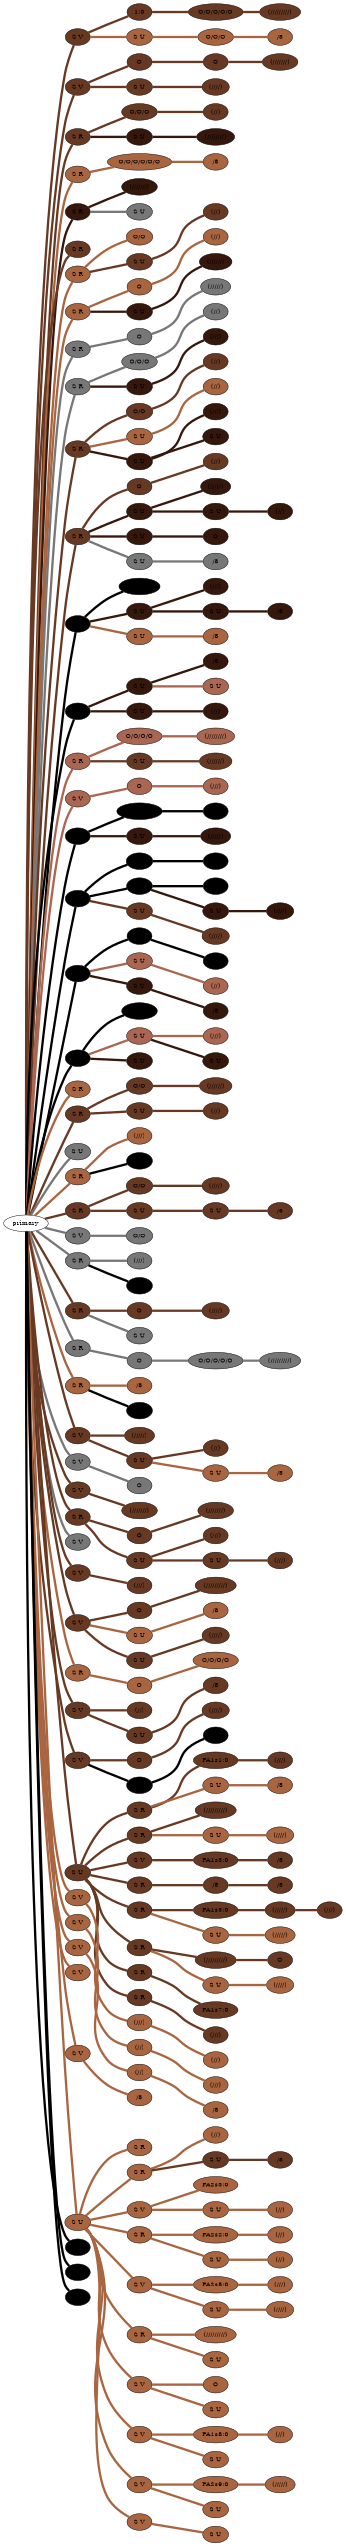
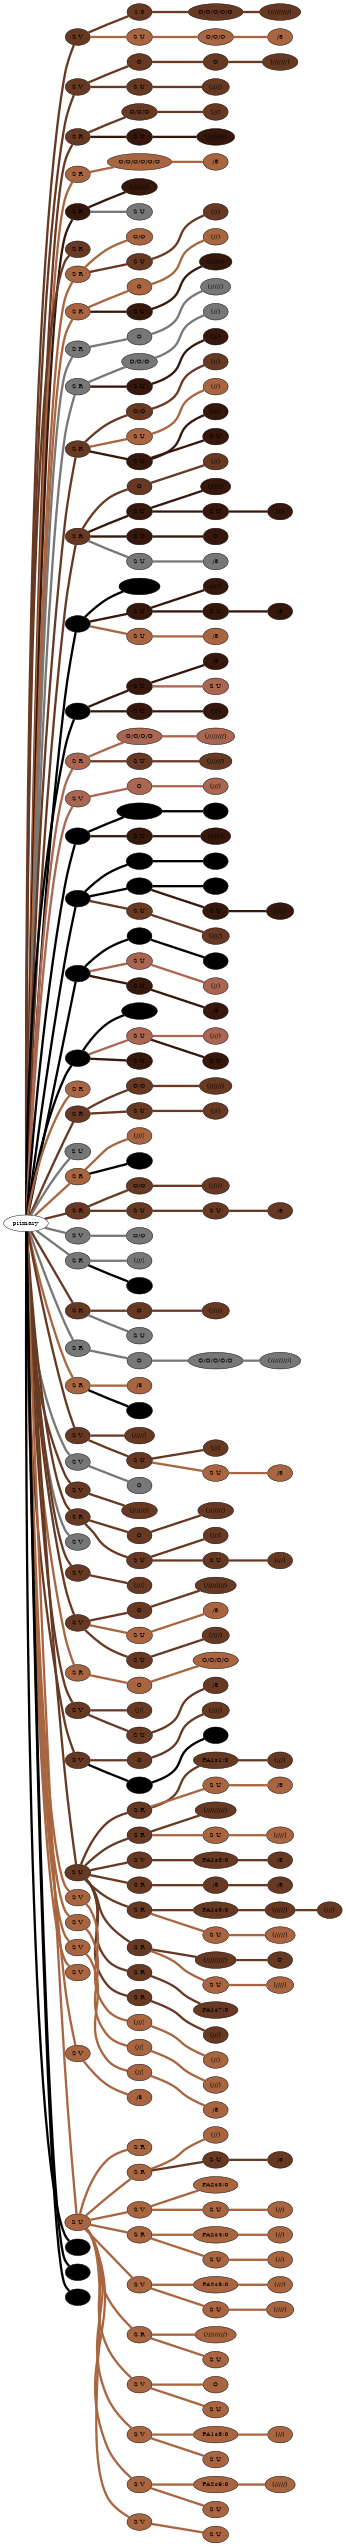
(216, 2235) -> (216, 2235)
